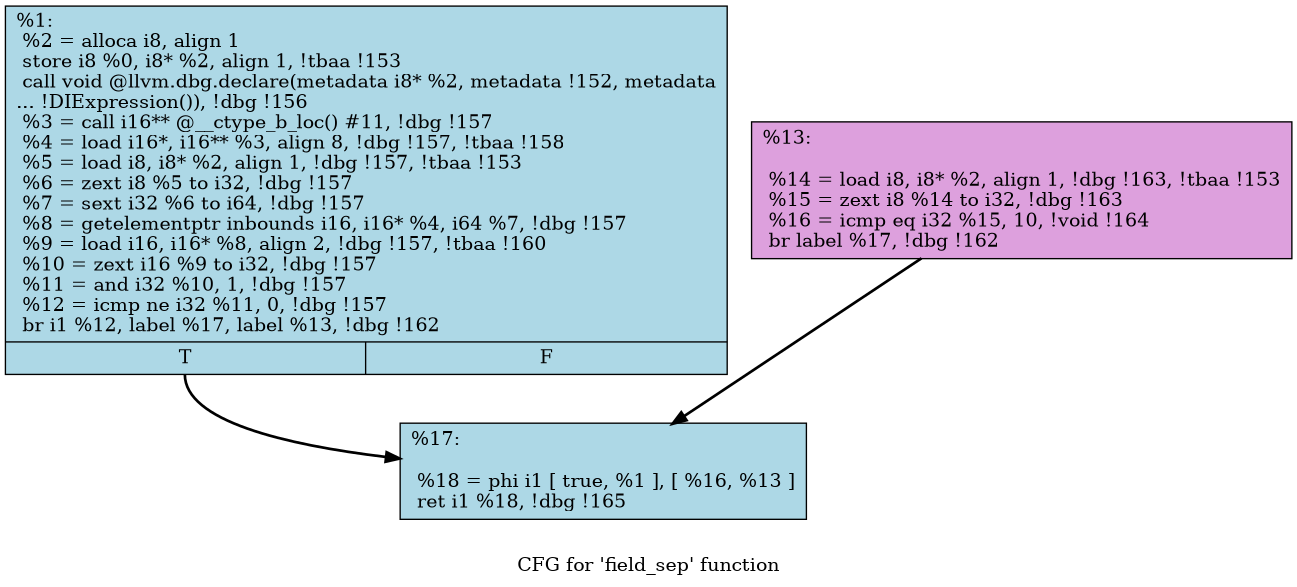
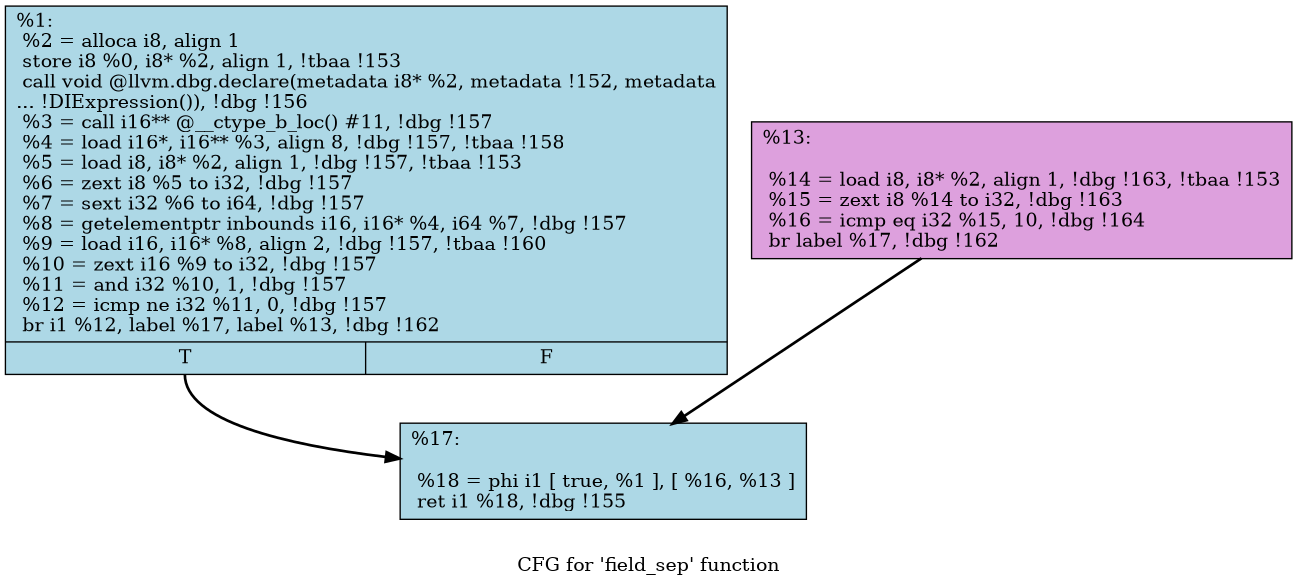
(956, 221) -> (954, 221)
(519, 502) -> (519, 502)
